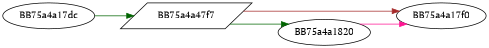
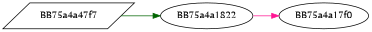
(318, 11) -> none
(49, 16) -> none
(324, 32) -> (207, 16)
